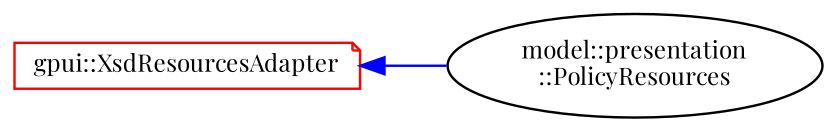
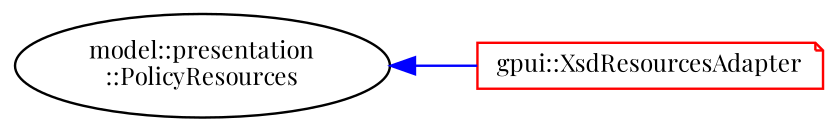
(416, 66) -> (446, 66)
